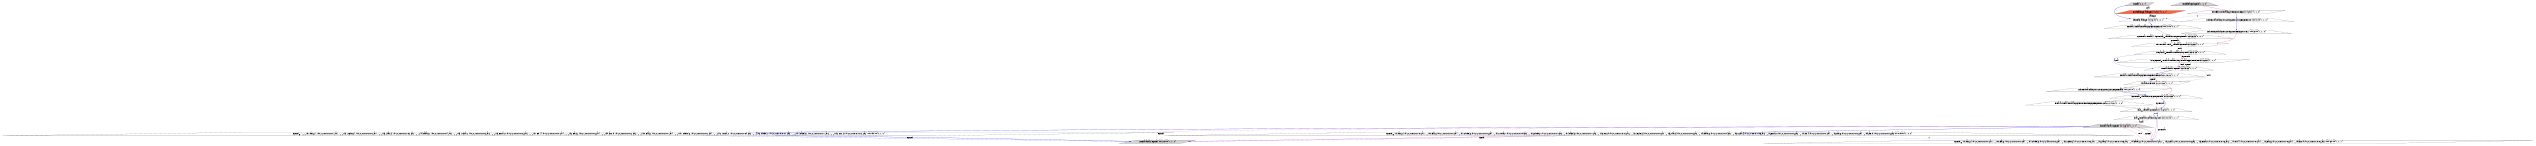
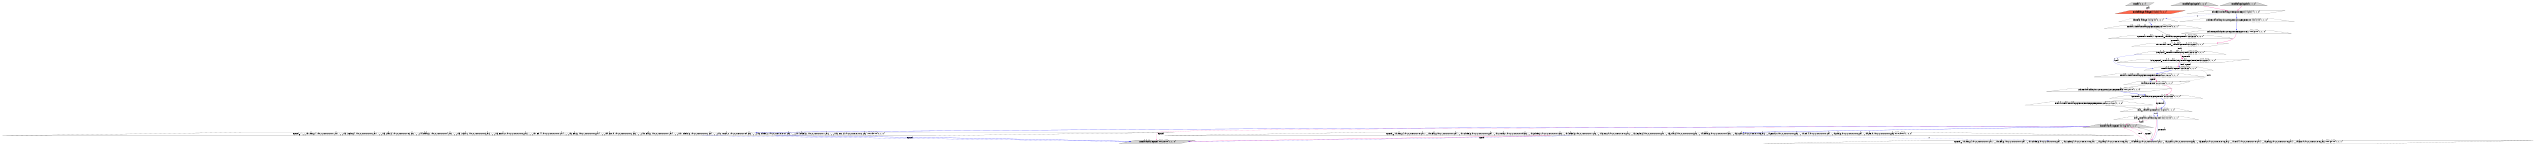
none -> (2244, 4)
(2115, 13) -> none
(2149, 16) -> none
